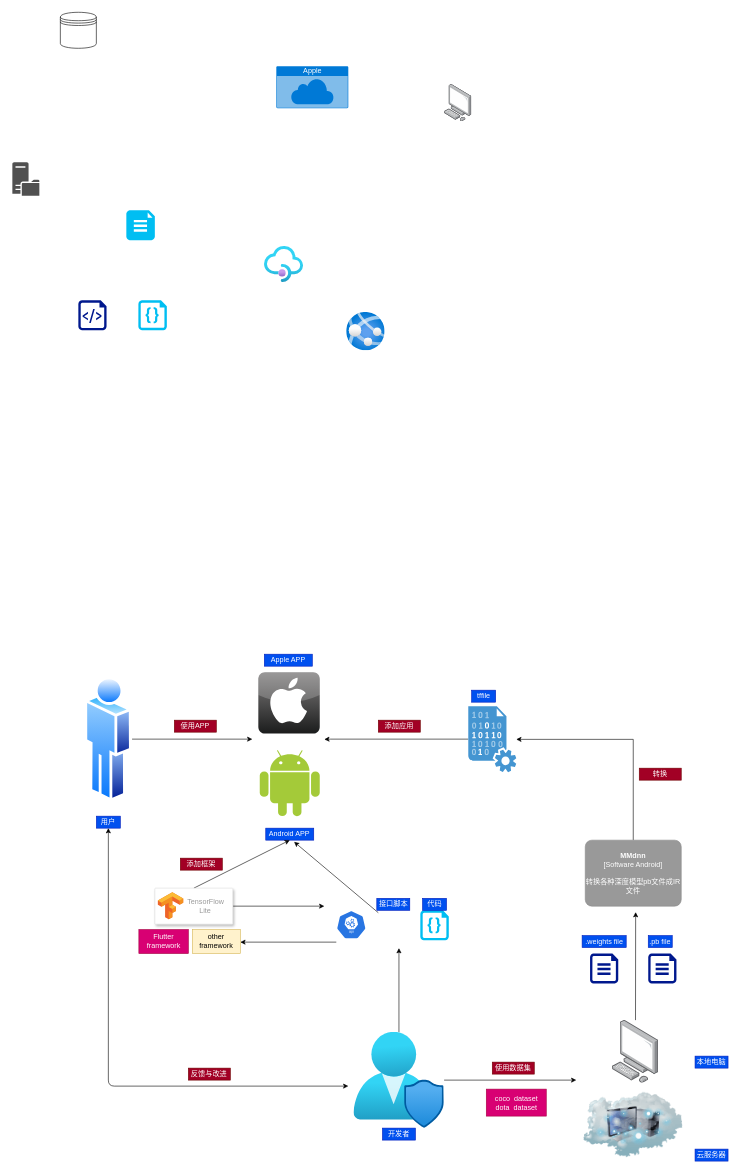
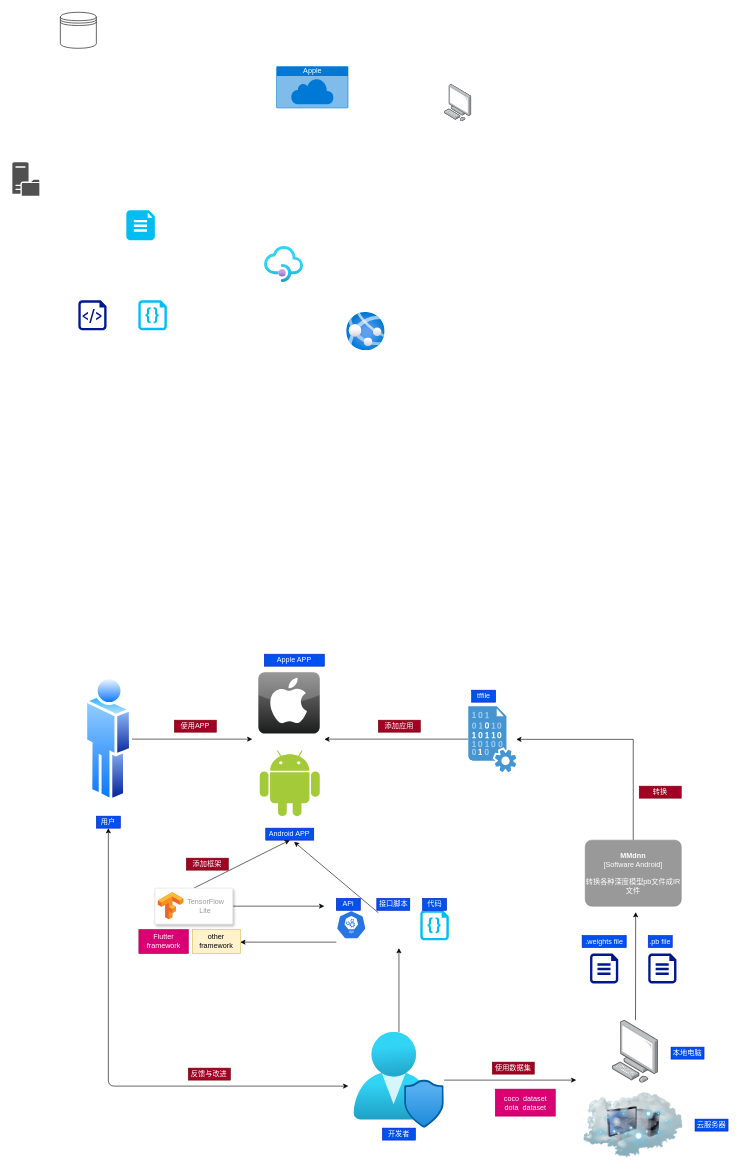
(288, 660) -> (294, 660)
(660, 774) -> (660, 792)
(201, 864) -> (207, 864)
none -> (348, 905)
(712, 1062) -> (688, 1053)
(516, 1103) -> (525, 1103)
(712, 1155) -> (712, 1125)
